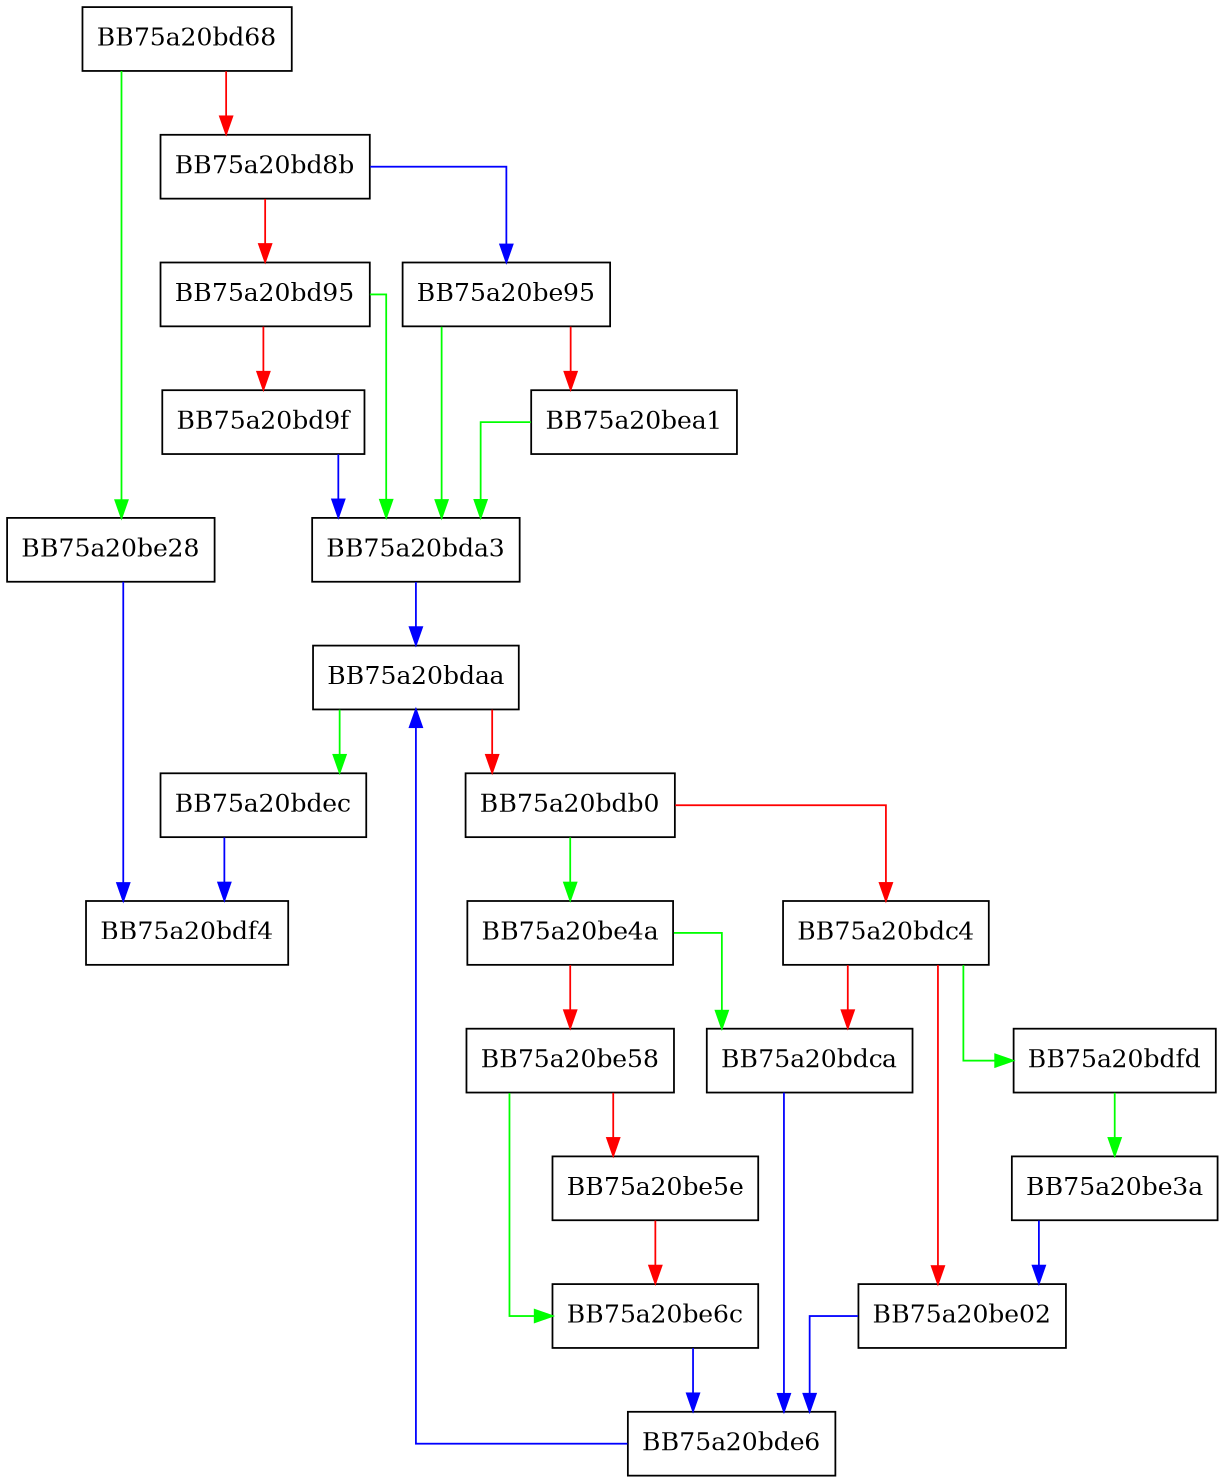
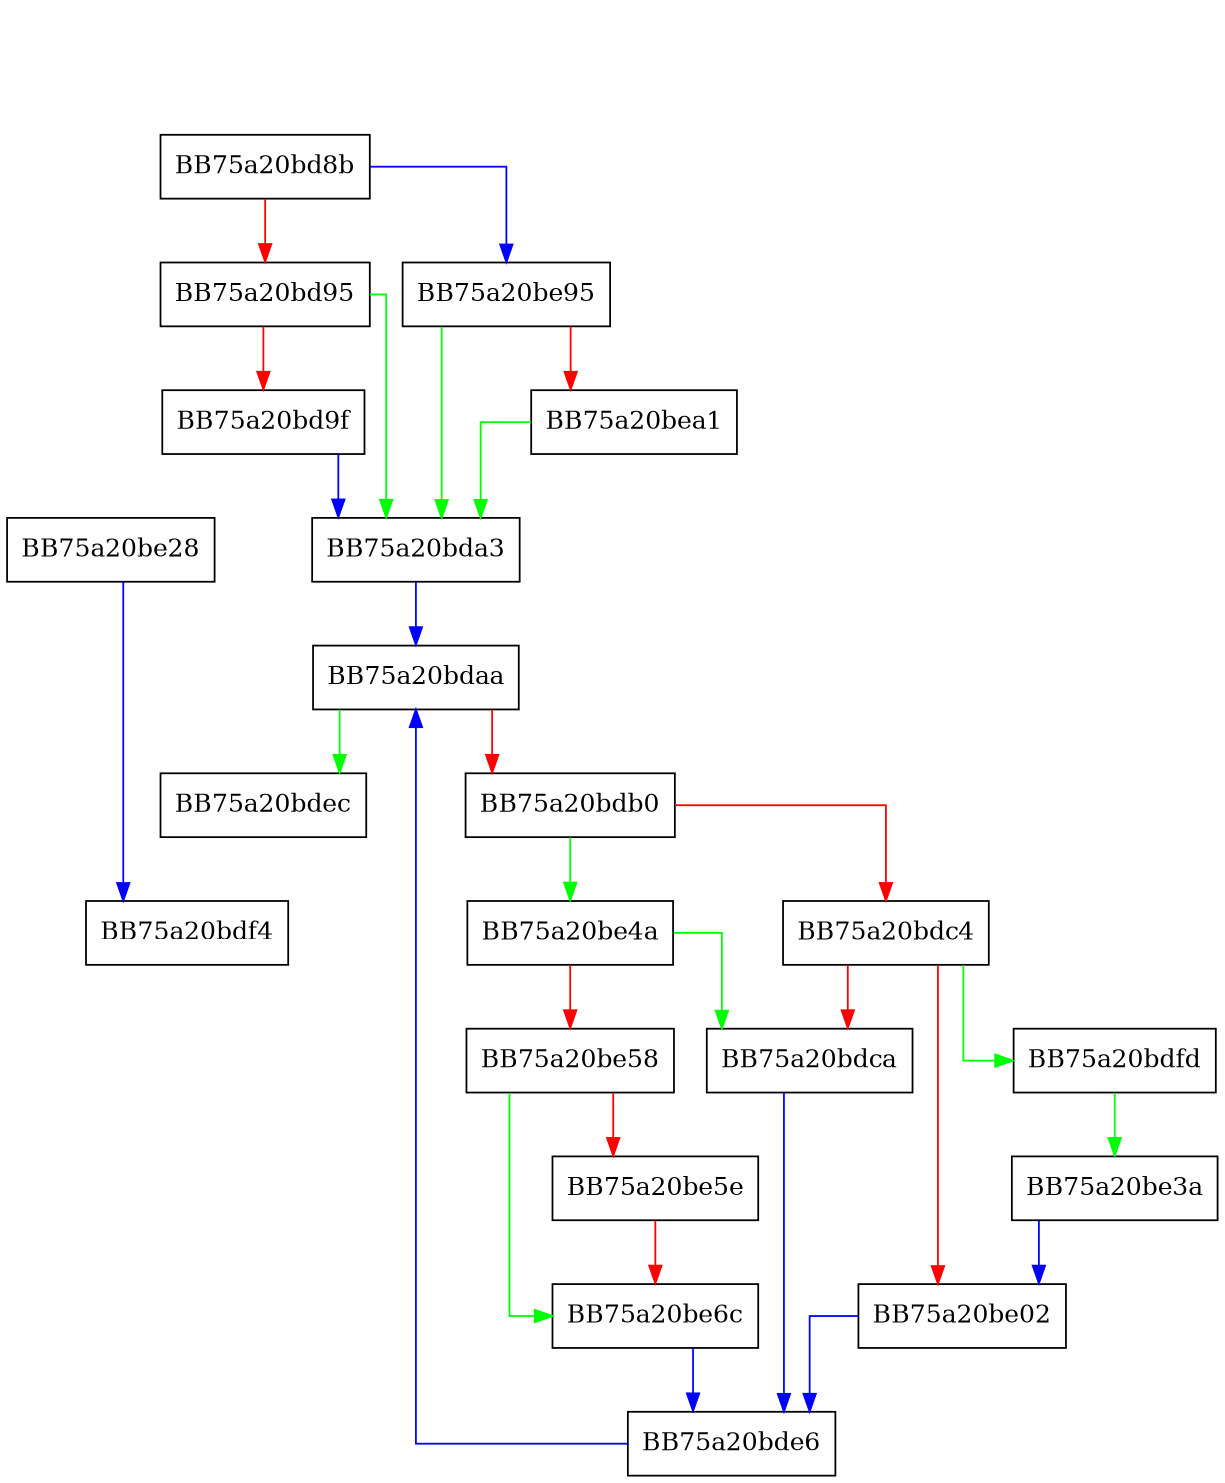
(187, 39) -> none
(224, 860) -> none
